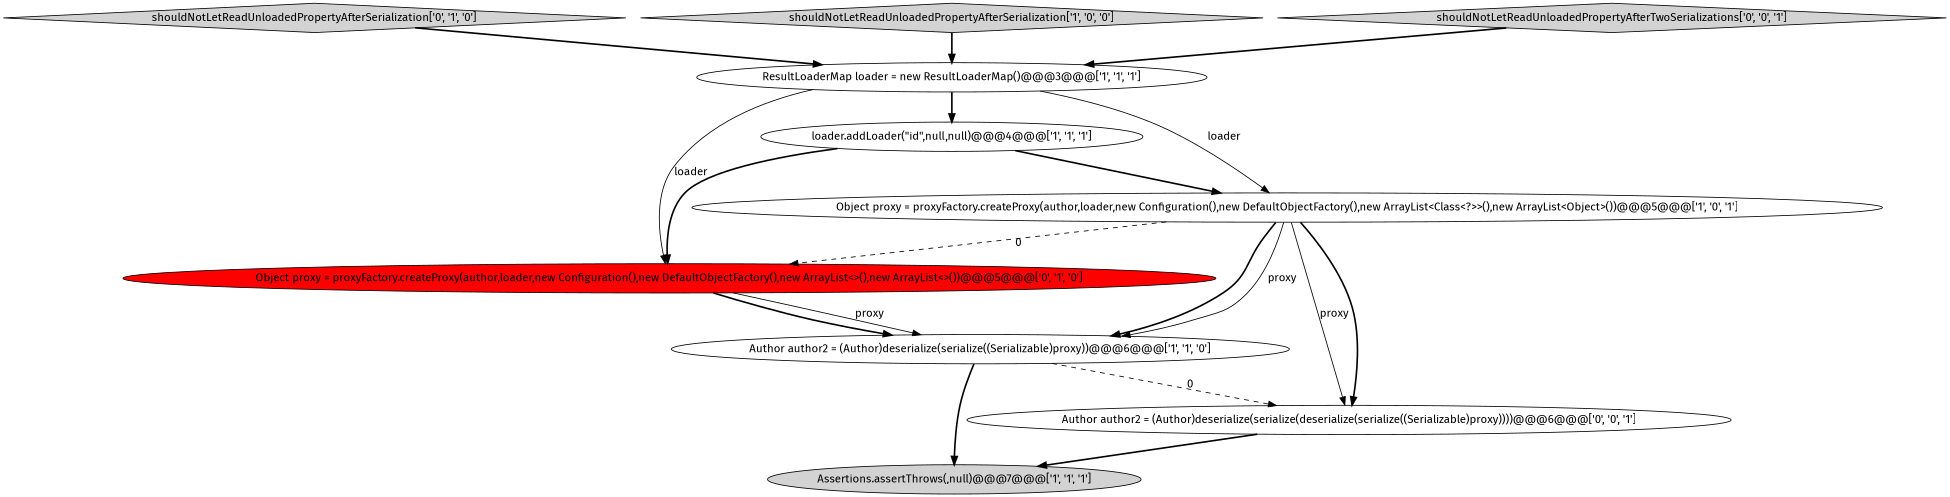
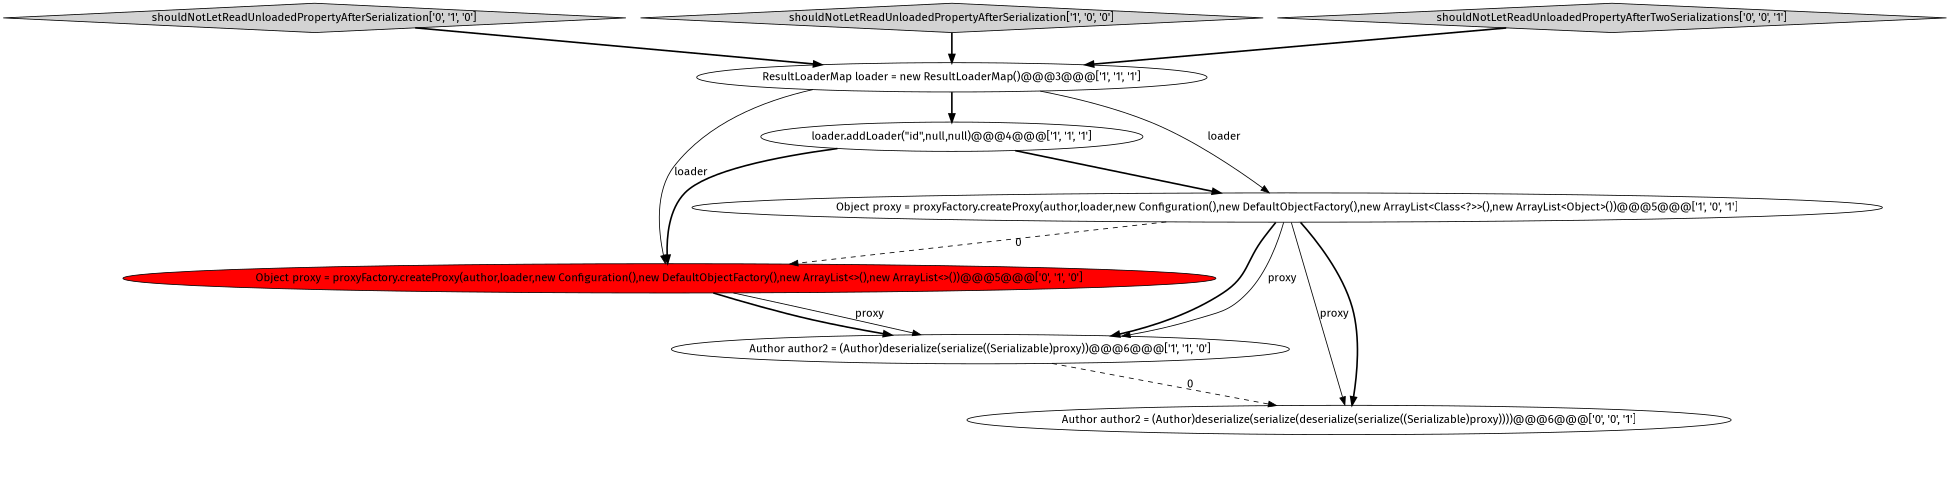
(954, 479) -> none
